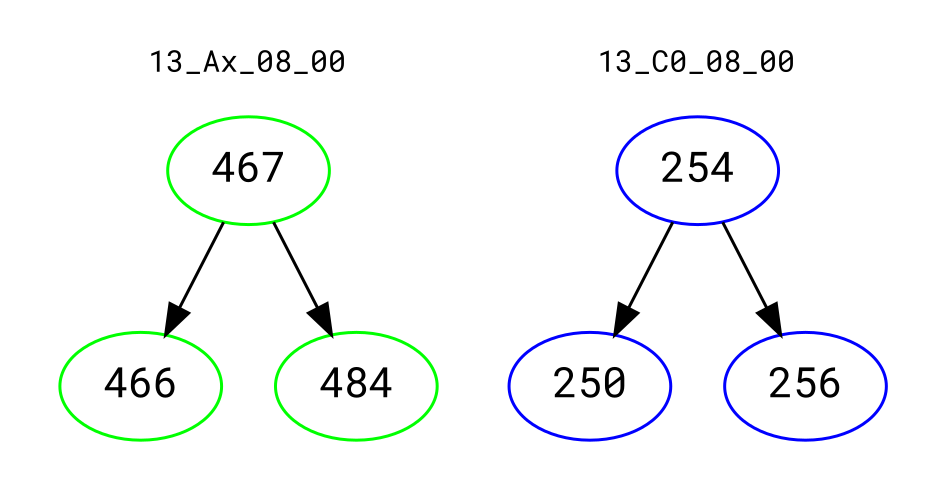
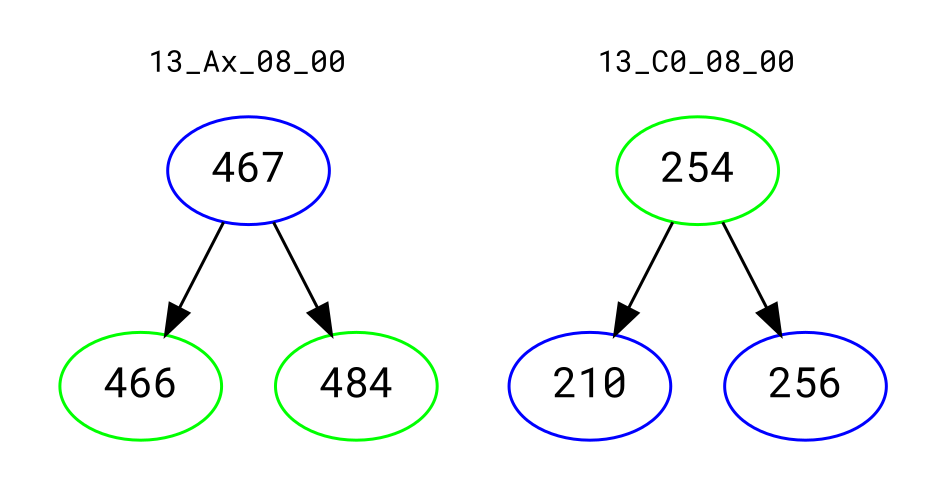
(249, 171) -> (249, 171)
(698, 171) -> (698, 171)
(590, 386) -> (590, 386)
